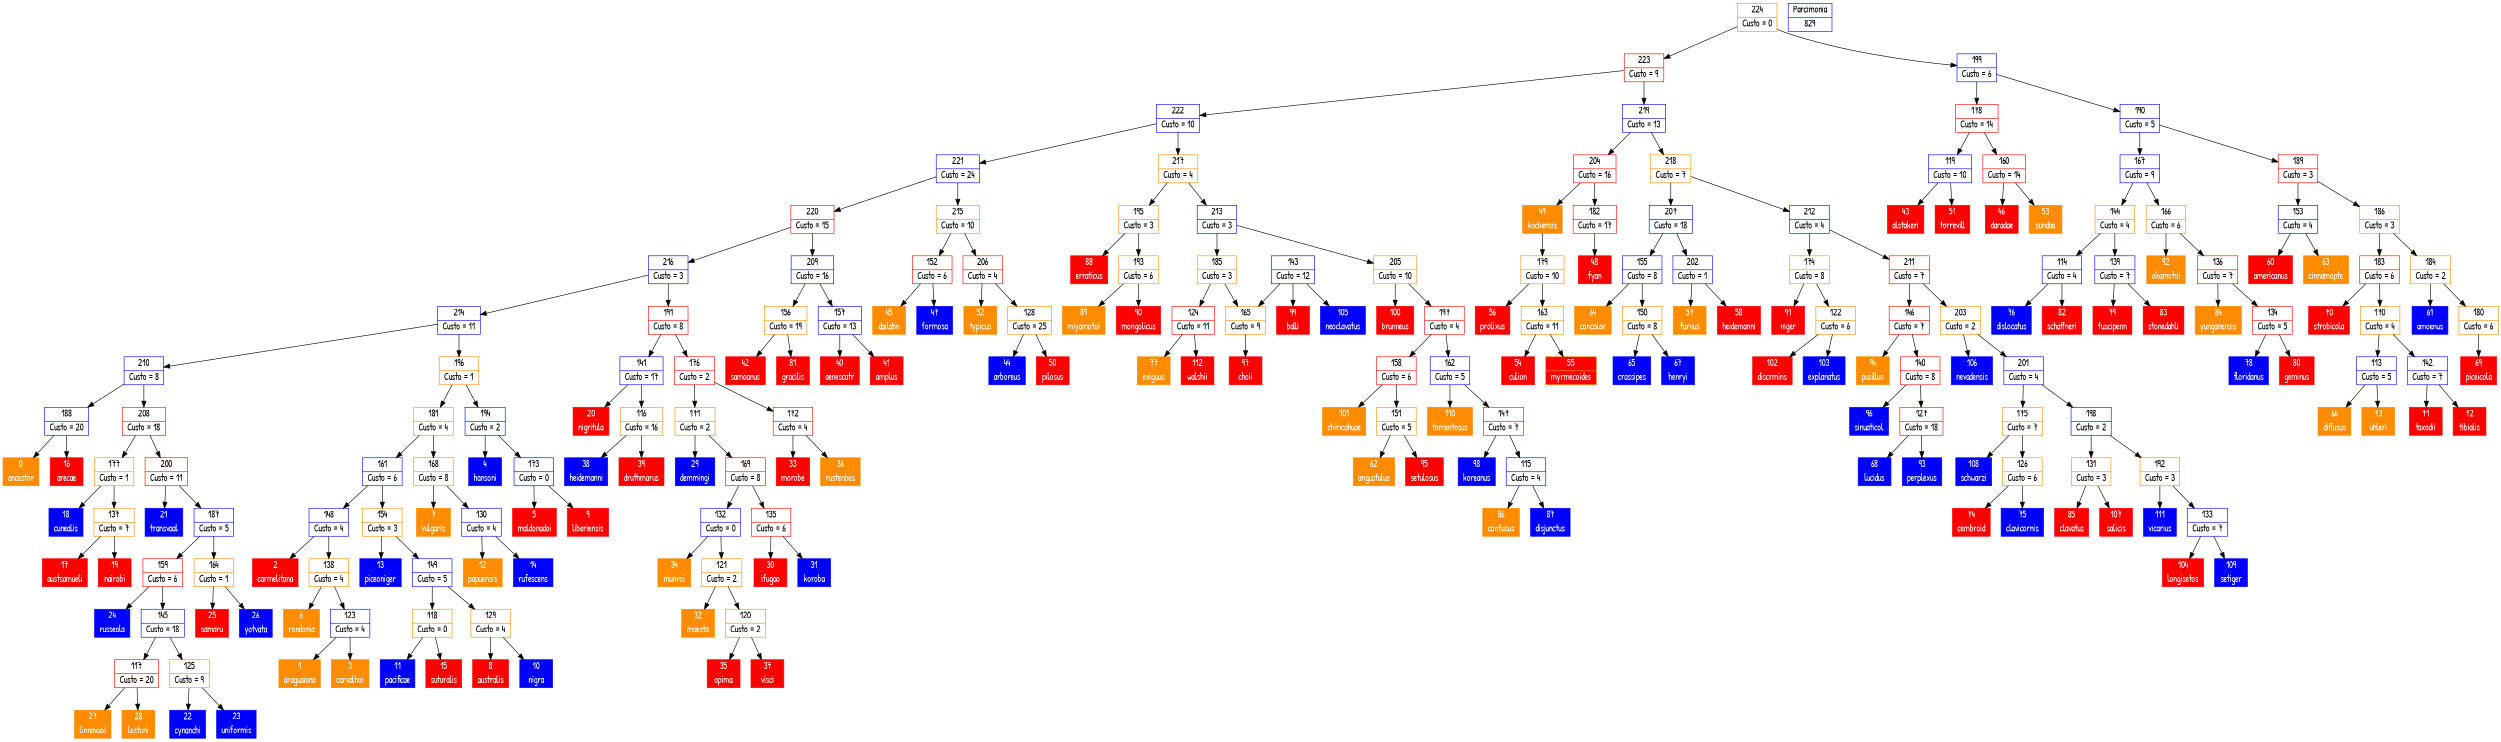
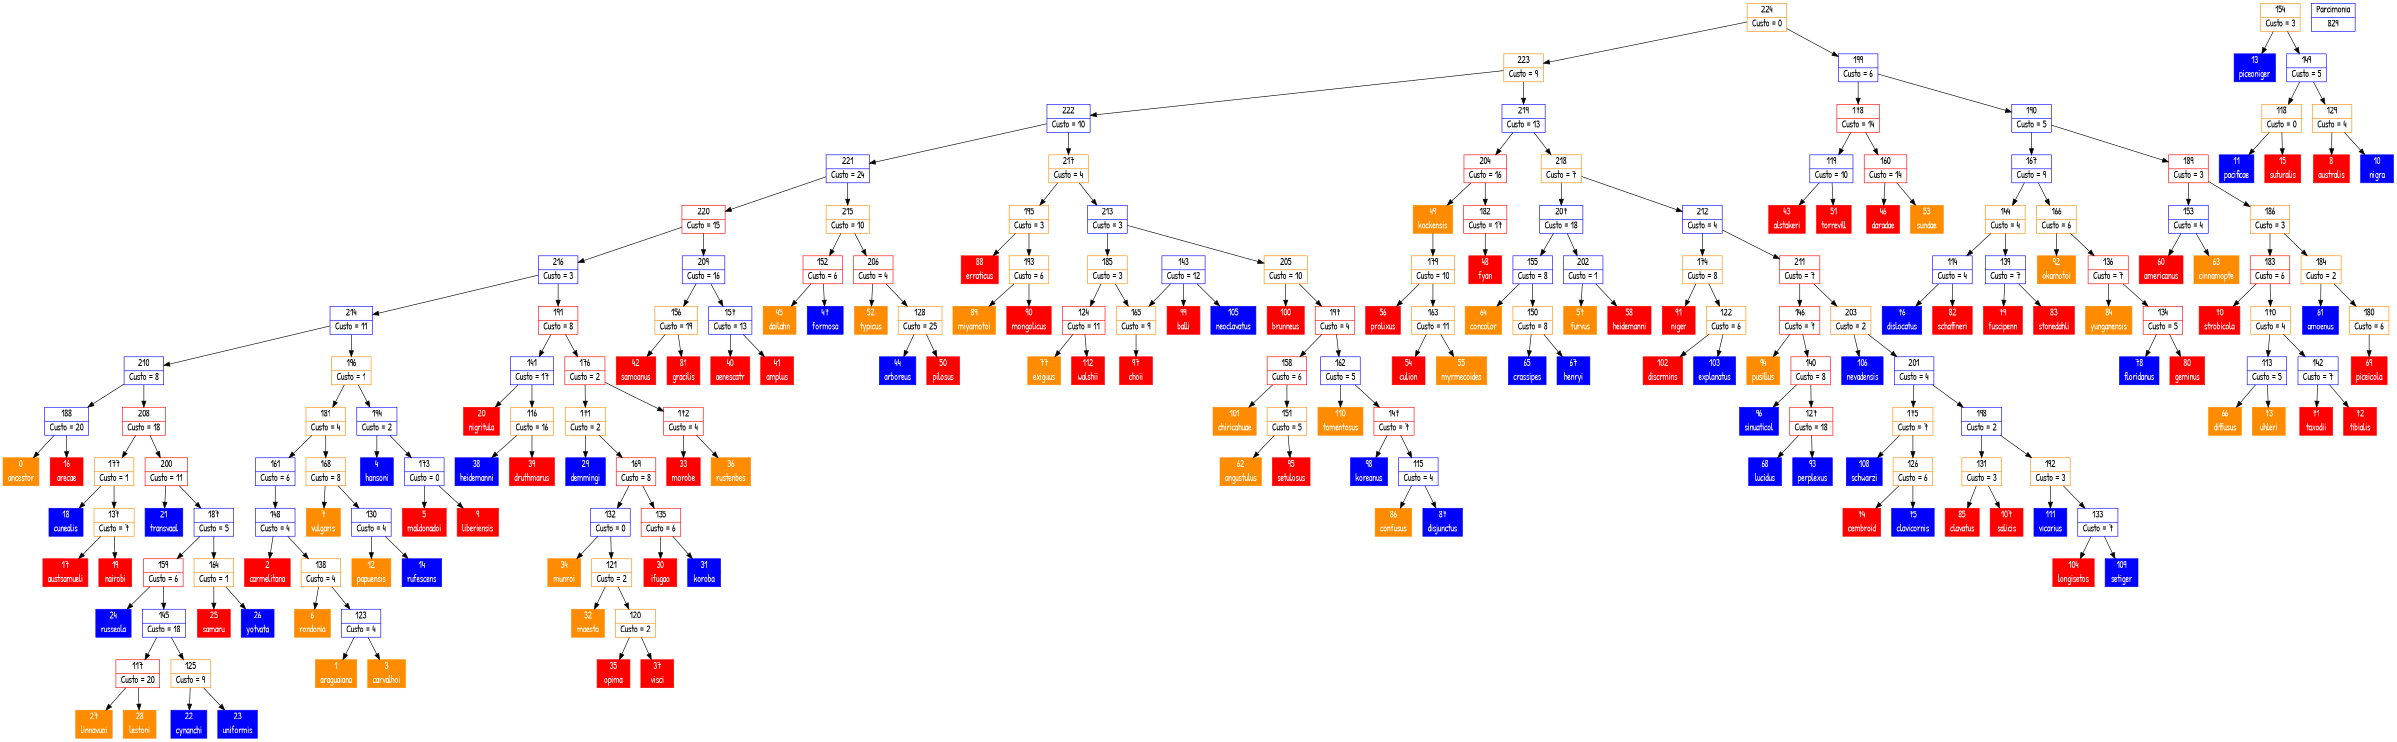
(1644, 68) -> (1524, 68)
(1571, 371) -> (1462, 371)
(382, 494) -> none
